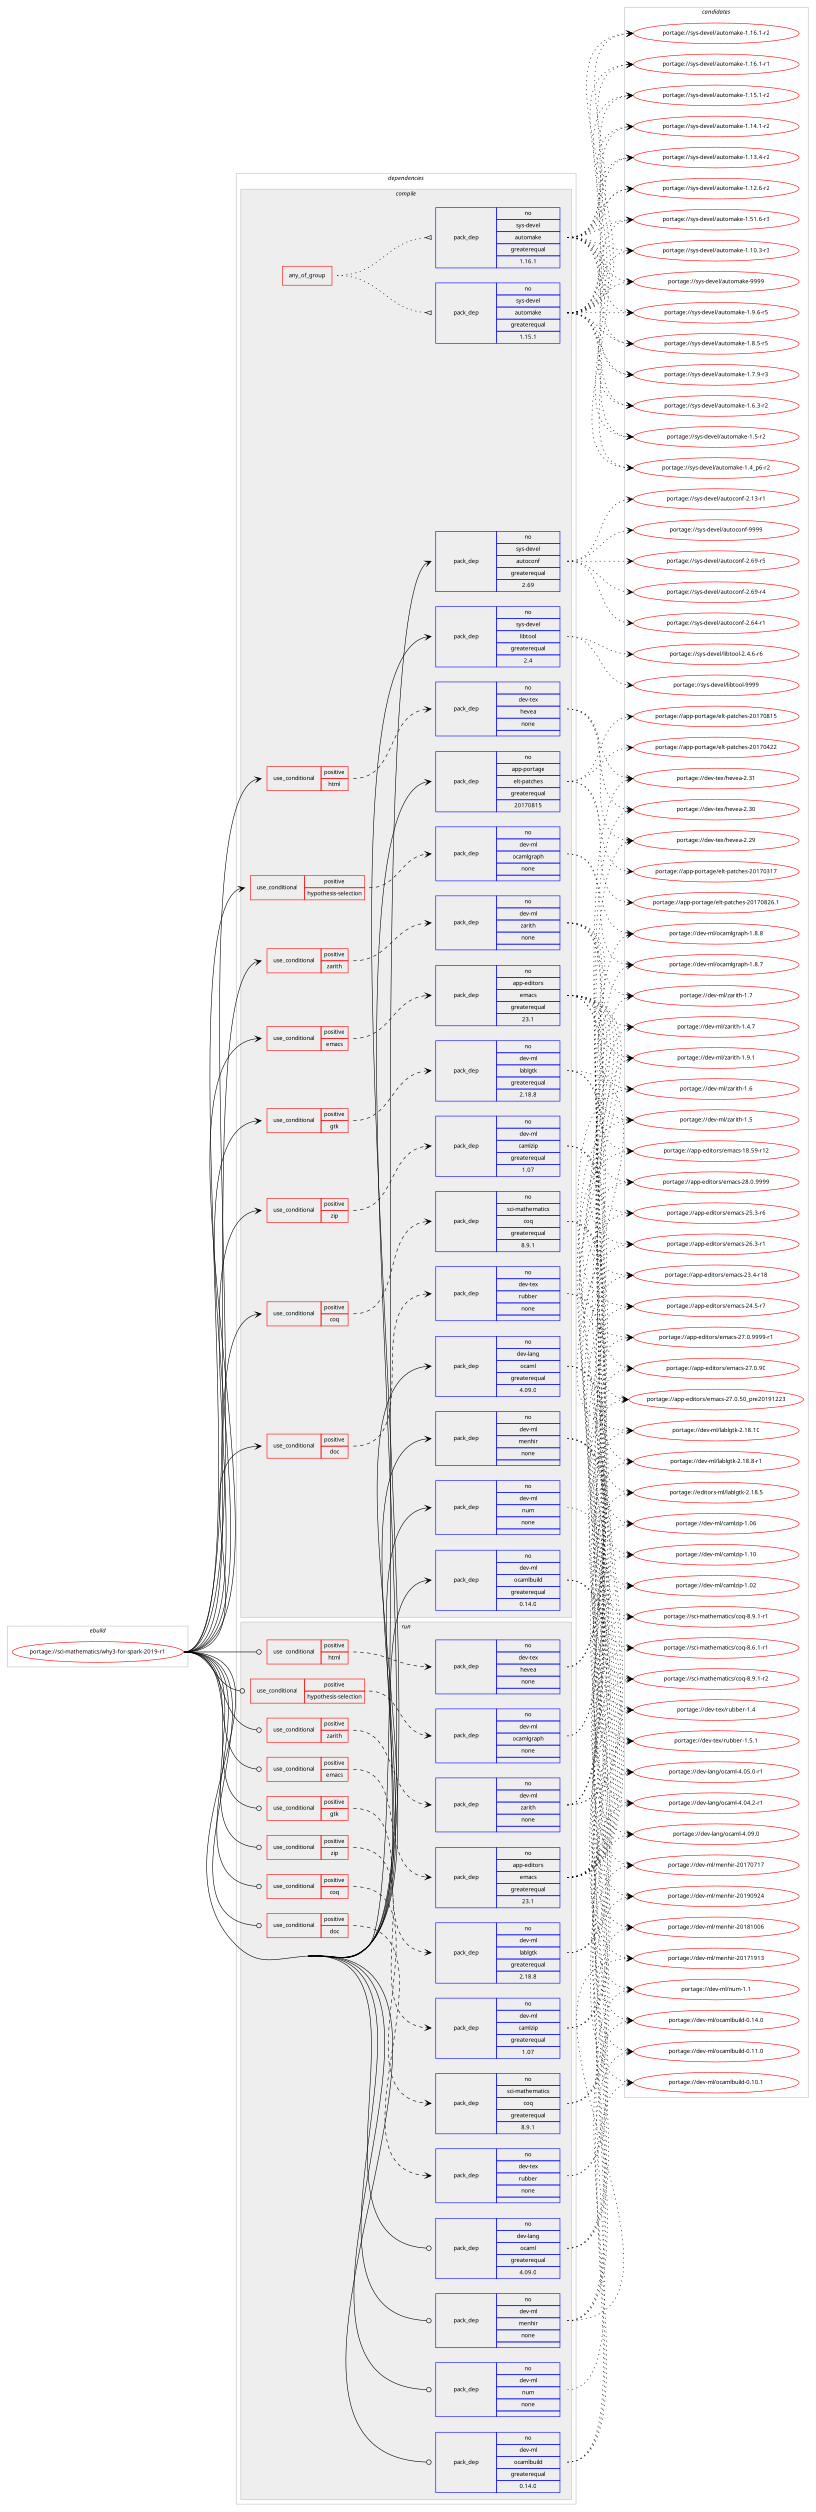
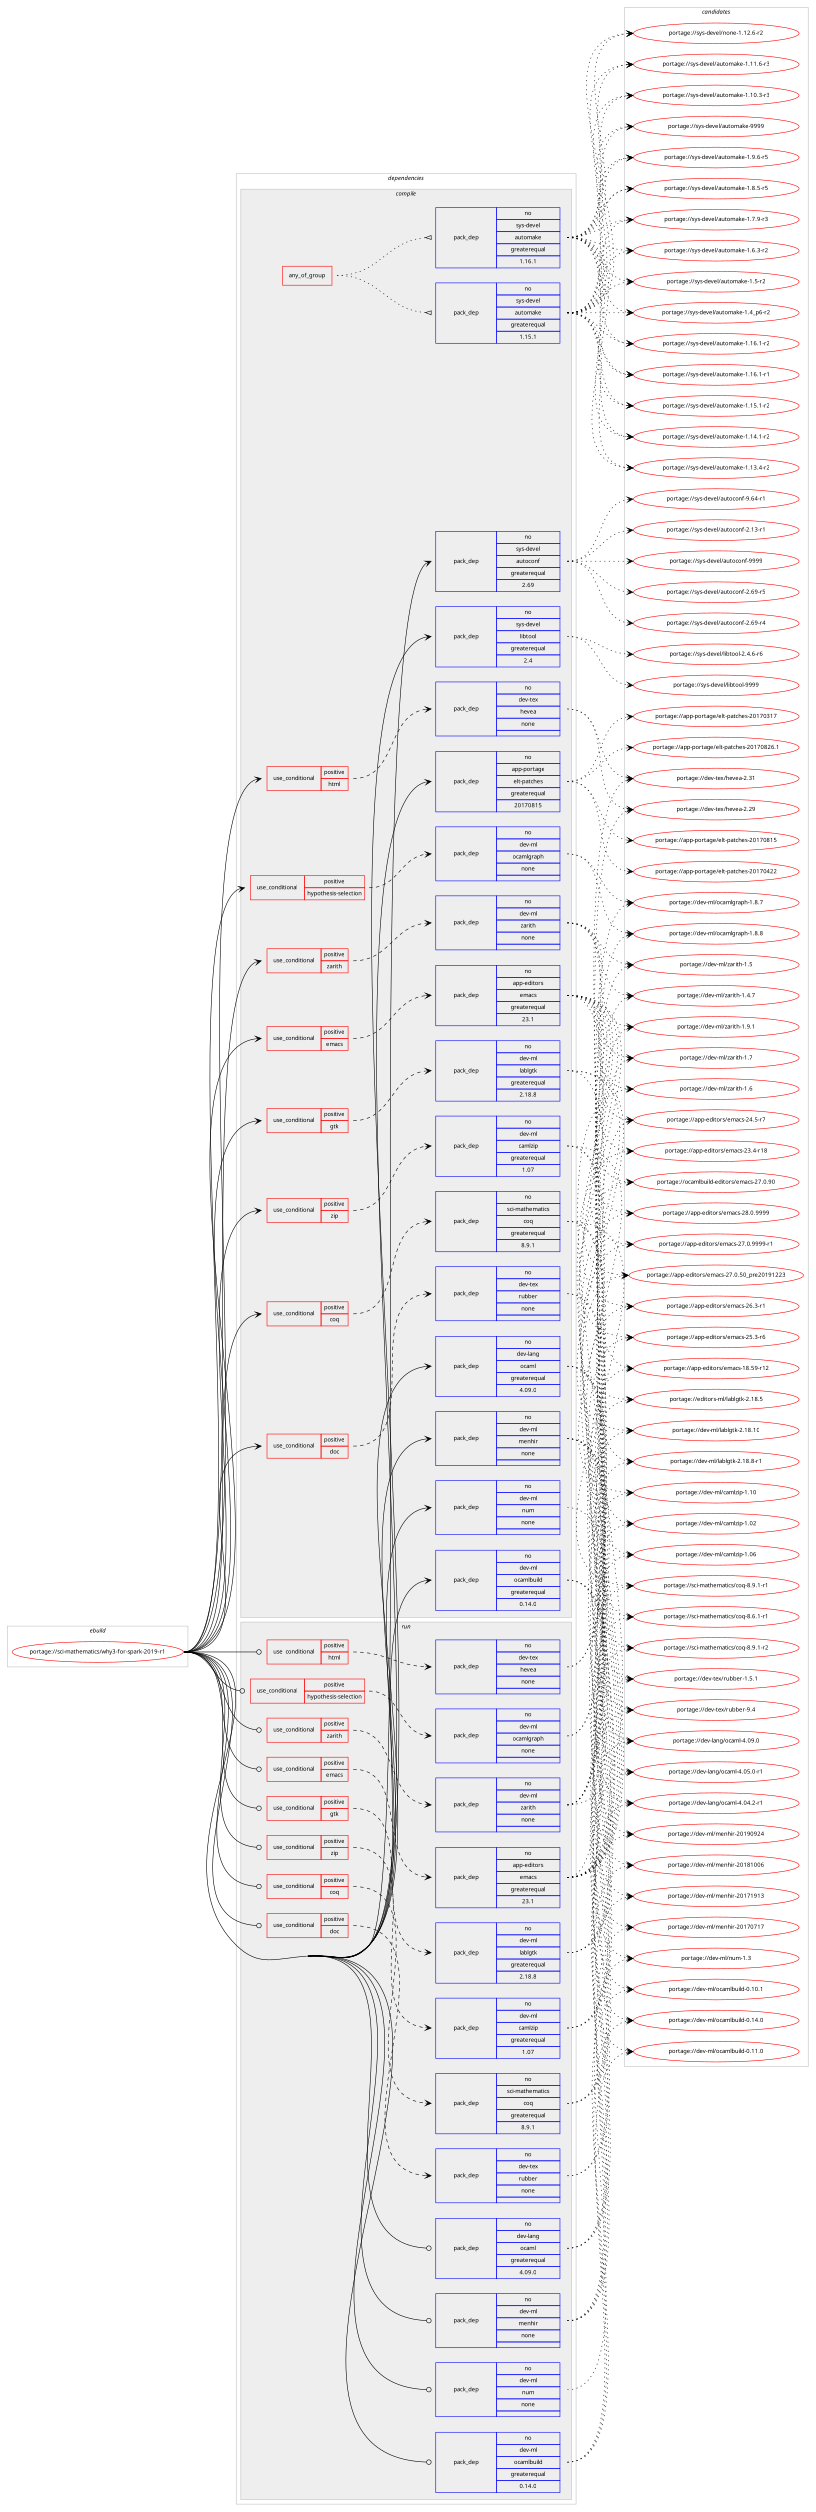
(716, 189) -> (716, 33)
(716, 220) -> (716, 64)
(716, 623) -> (716, 499)
(716, 810) -> none
(716, 1368) -> (716, 1182)
(716, 1710) -> (716, 1710)
(716, 1989) -> (716, 1958)
